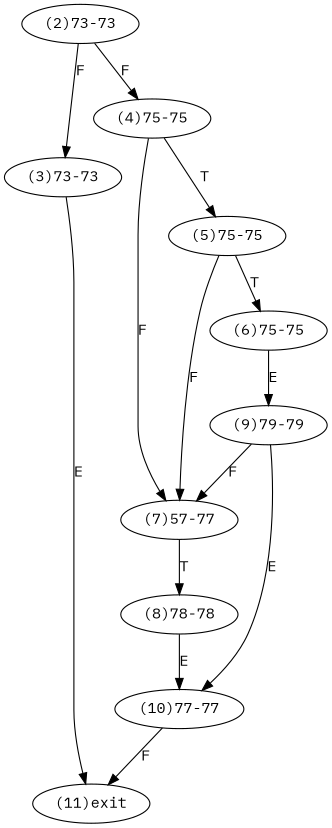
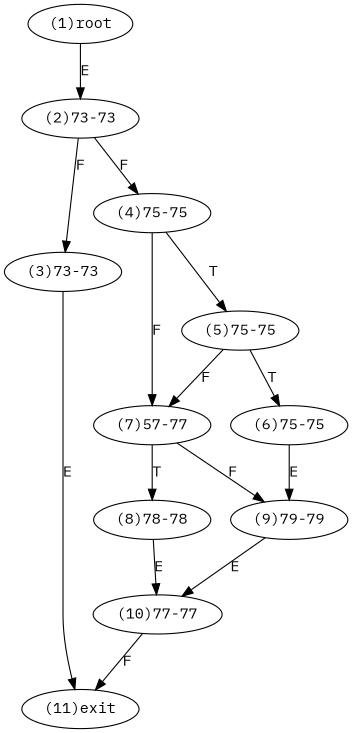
none -> (80, 24)
(228, 468) -> (216, 469)
